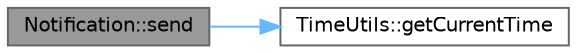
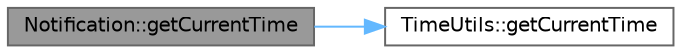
(109, 27) -> (161, 27)
